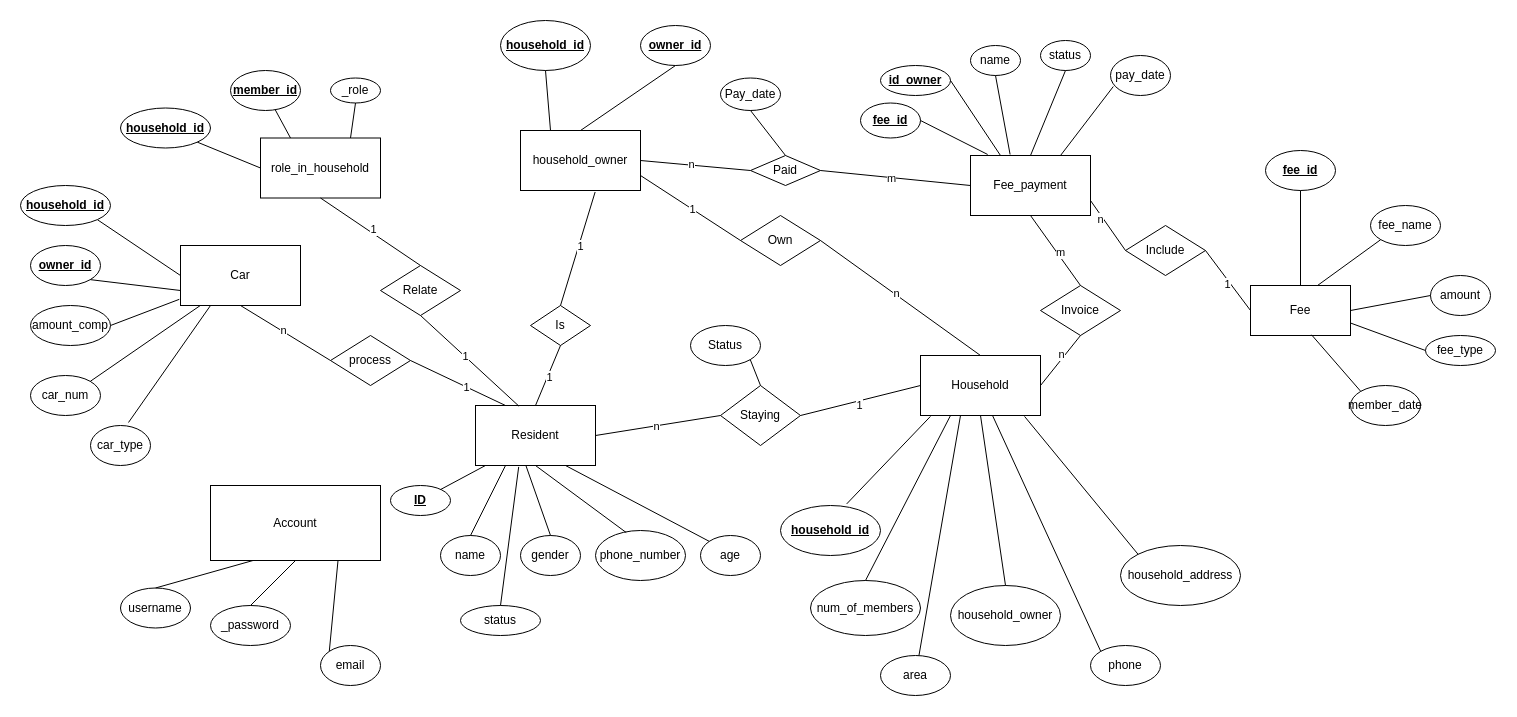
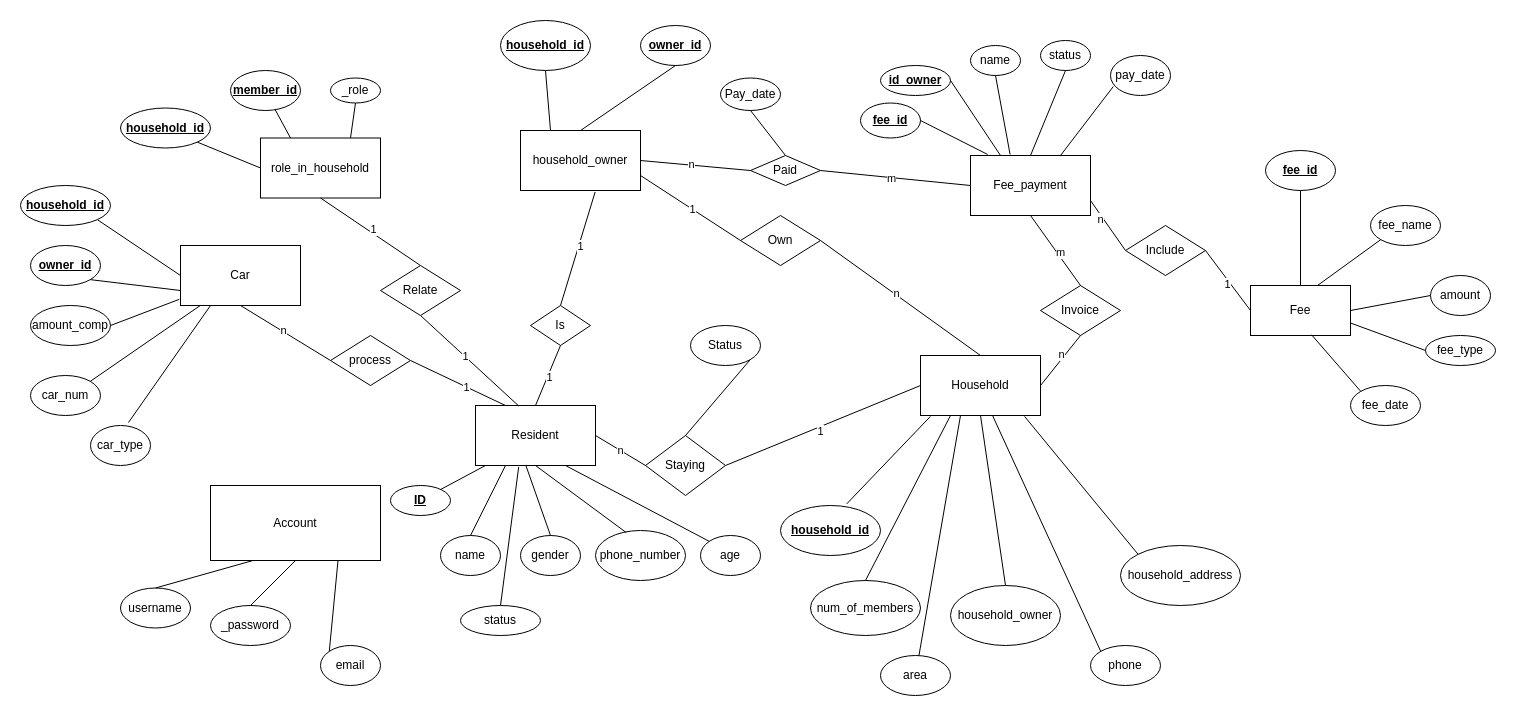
(1386, 406) -> (1386, 406)
(761, 416) -> (686, 466)
